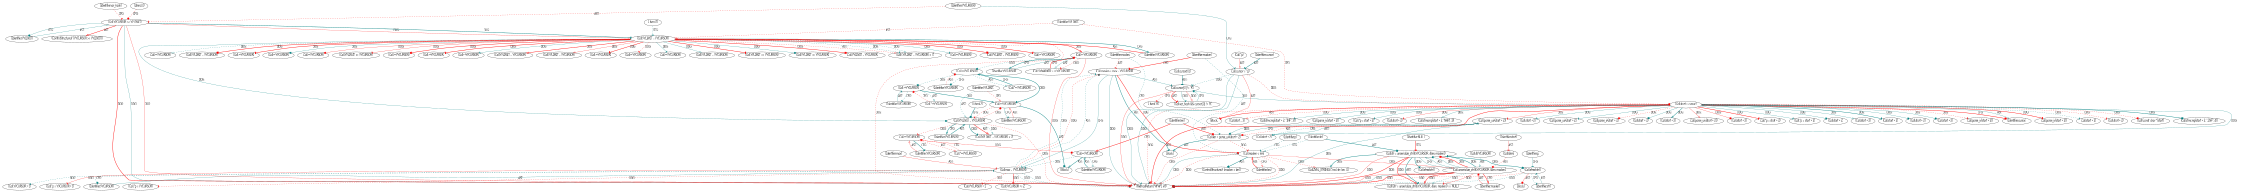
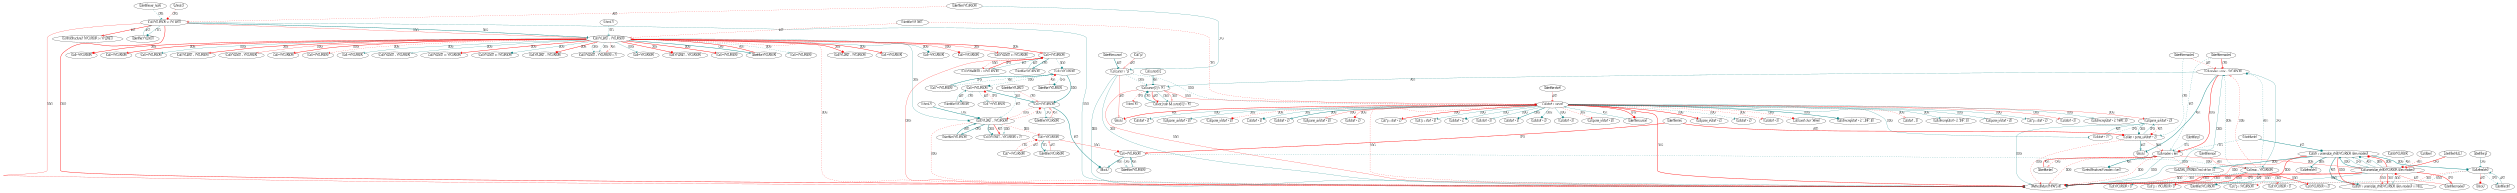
(117, 14) -> (157, 14)
(1199, 96) -> (1147, 99)
(1454, 103) -> (1331, 103)
(1431, 104) -> (1349, 102)
(2150, 121) -> (1806, 121)
(1416, 145) -> (2426, 163)
(1508, 145) -> (1552, 96)
(1289, 162) -> (2180, 162)
(530, 171) -> (2227, 181)
